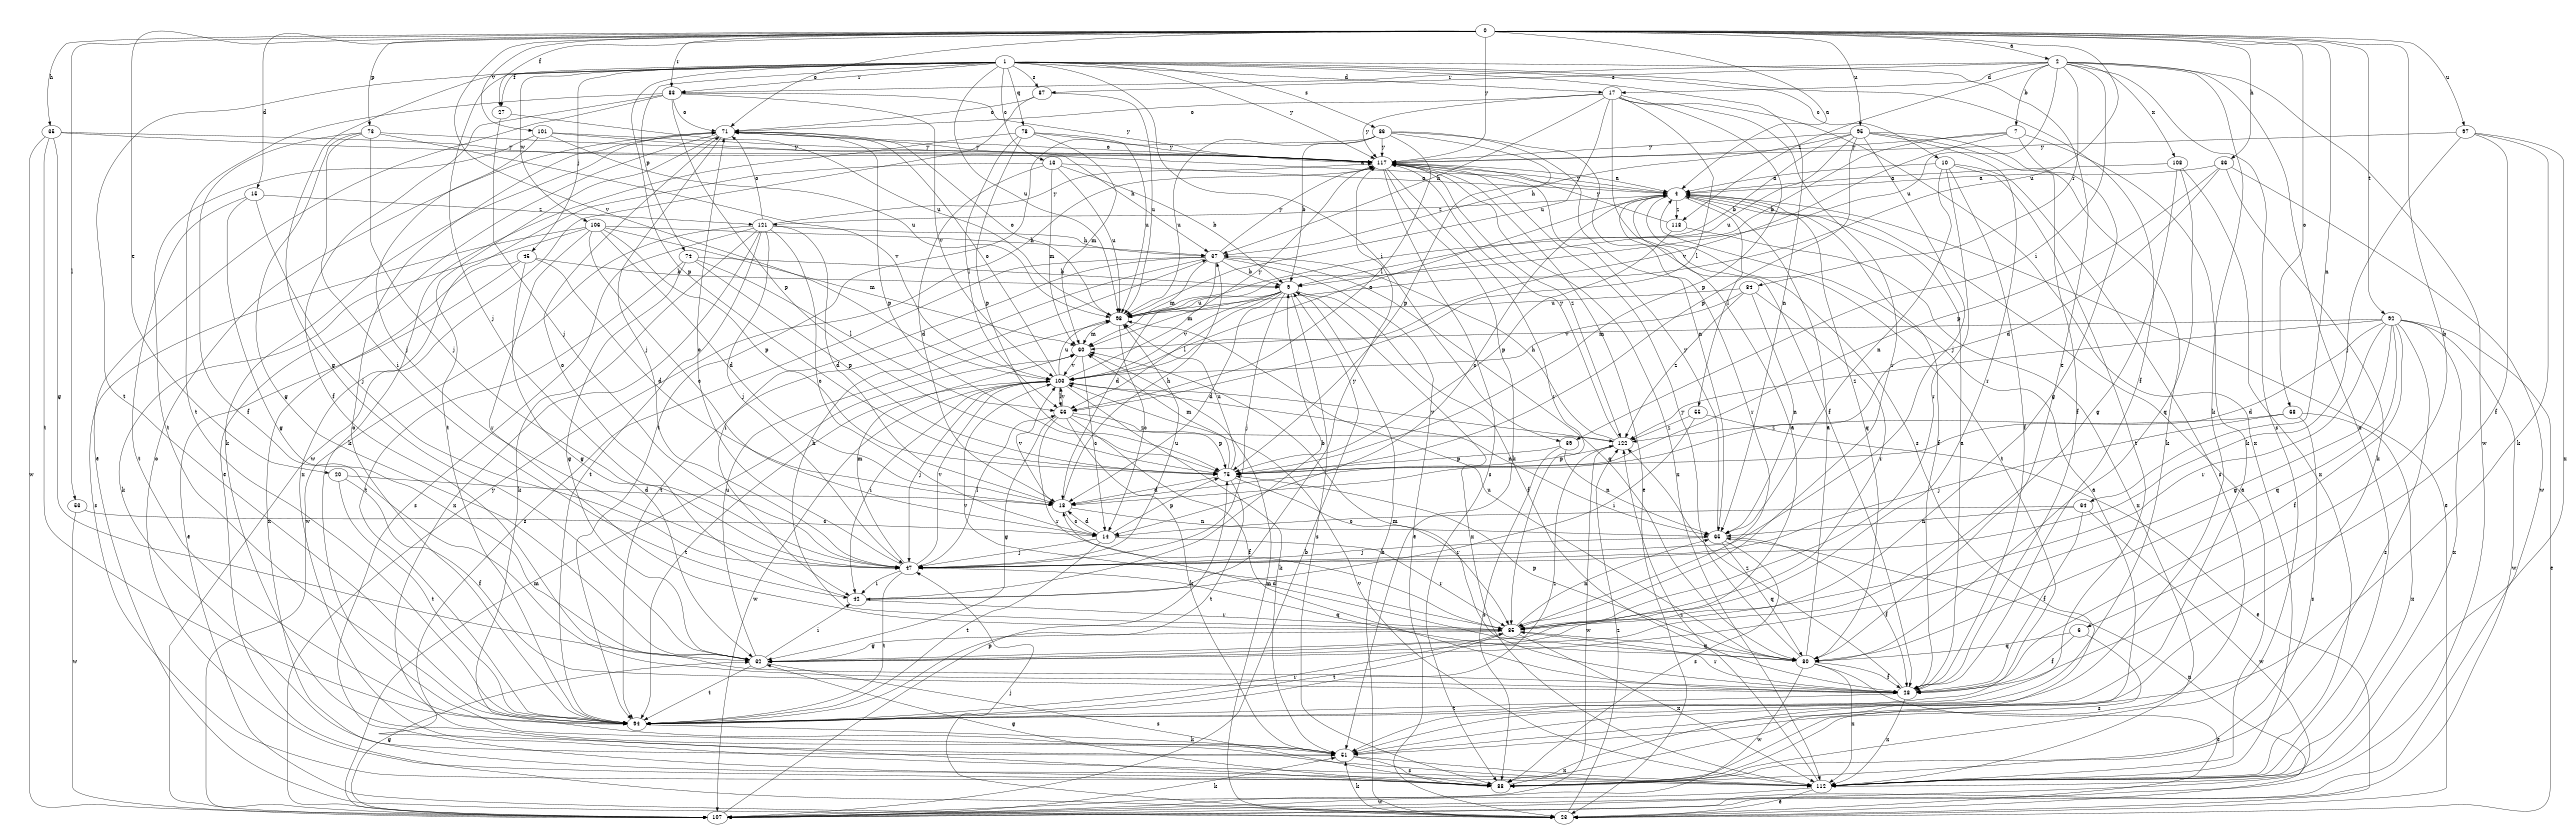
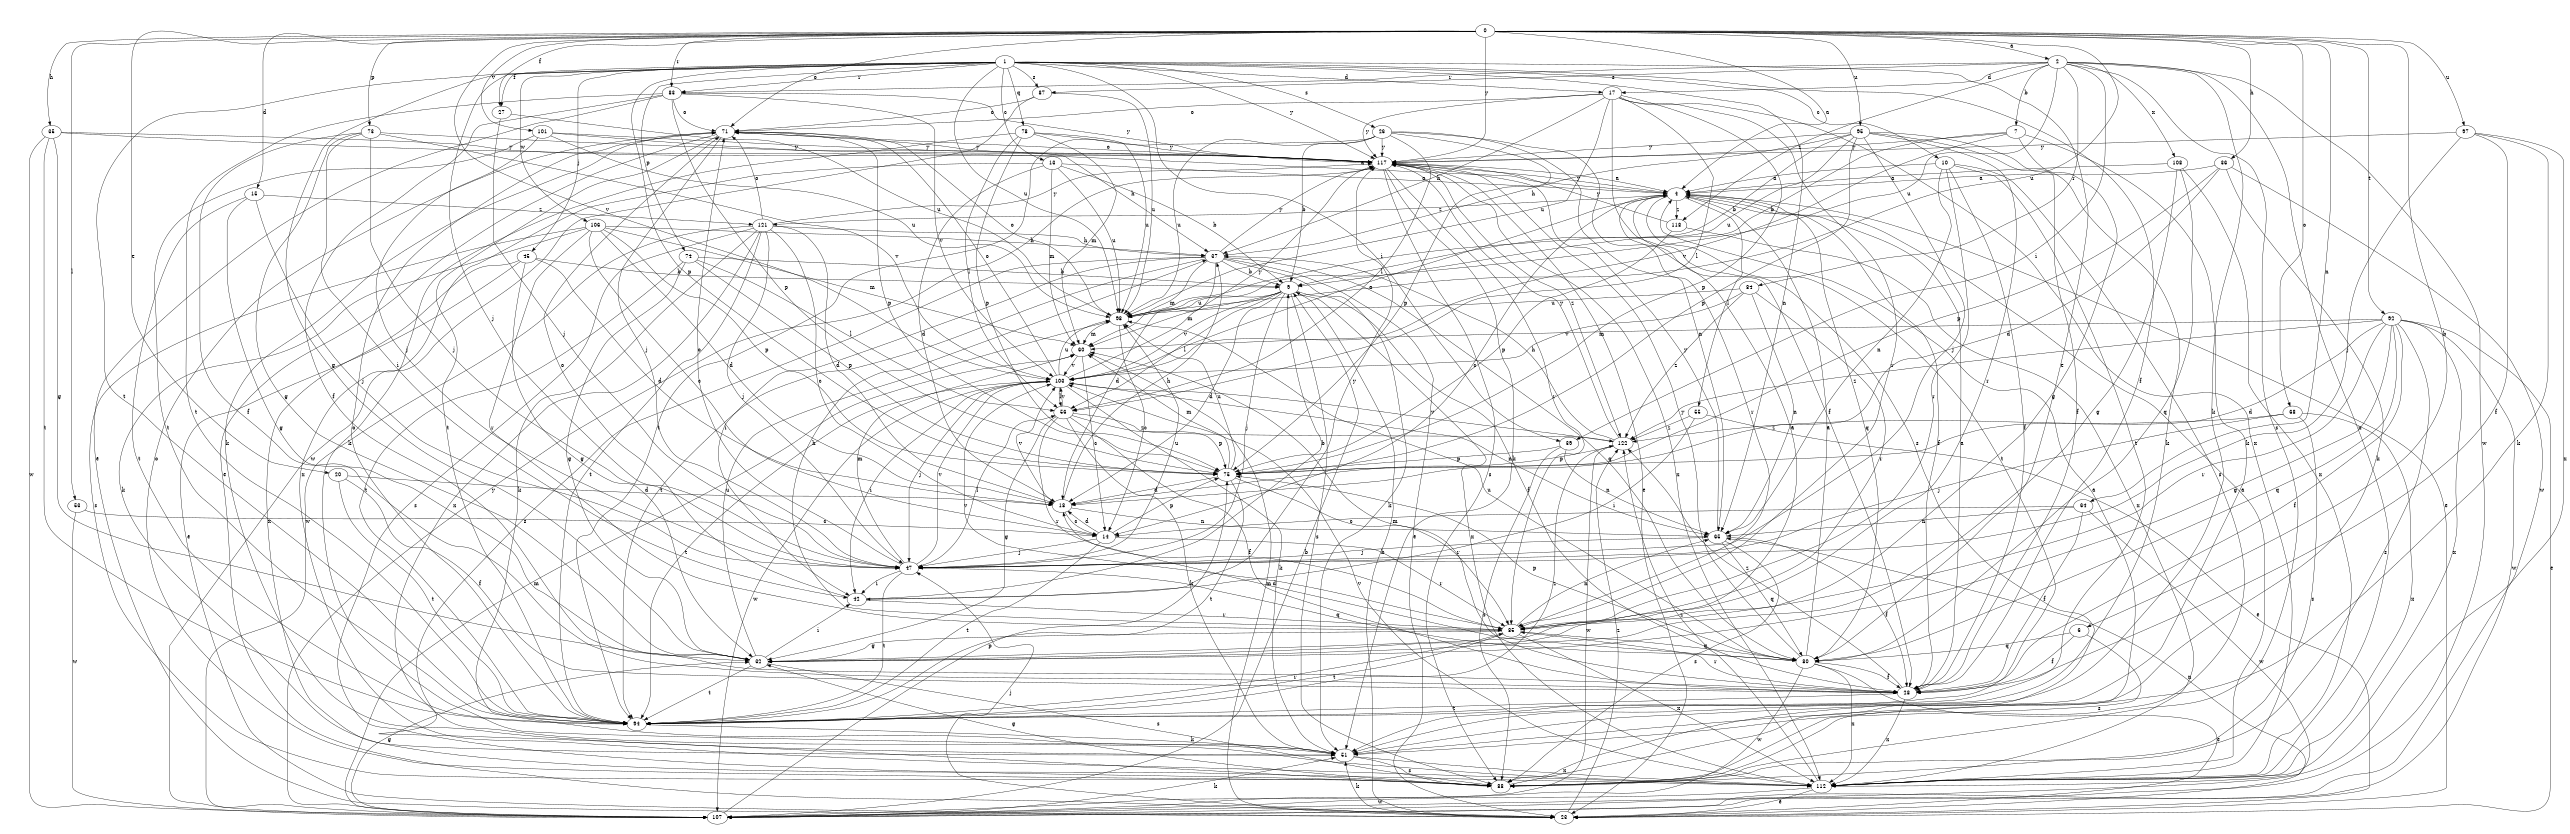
(1382, 132) -> (1382, 132)
none -> (1400, 483)
